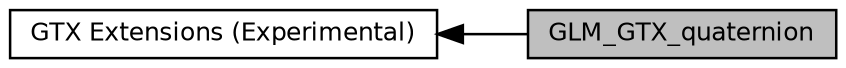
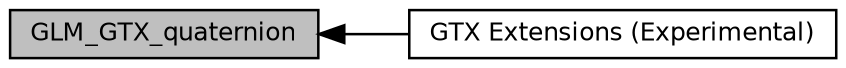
(496, 34) -> (377, 34)
